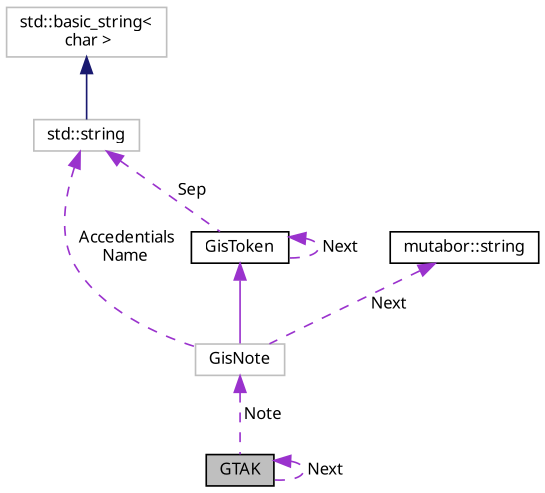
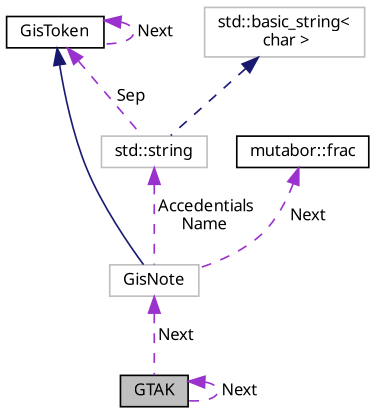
(87, 97) -> (208, 102)
(170, 196) -> (110, 98)
(464, 248) -> (303, 152)
(240, 312) -> (88, 171)
(262, 415) -> (175, 336)
